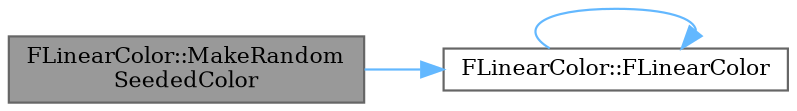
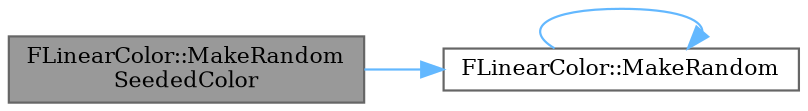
(616, 70) -> (621, 70)
